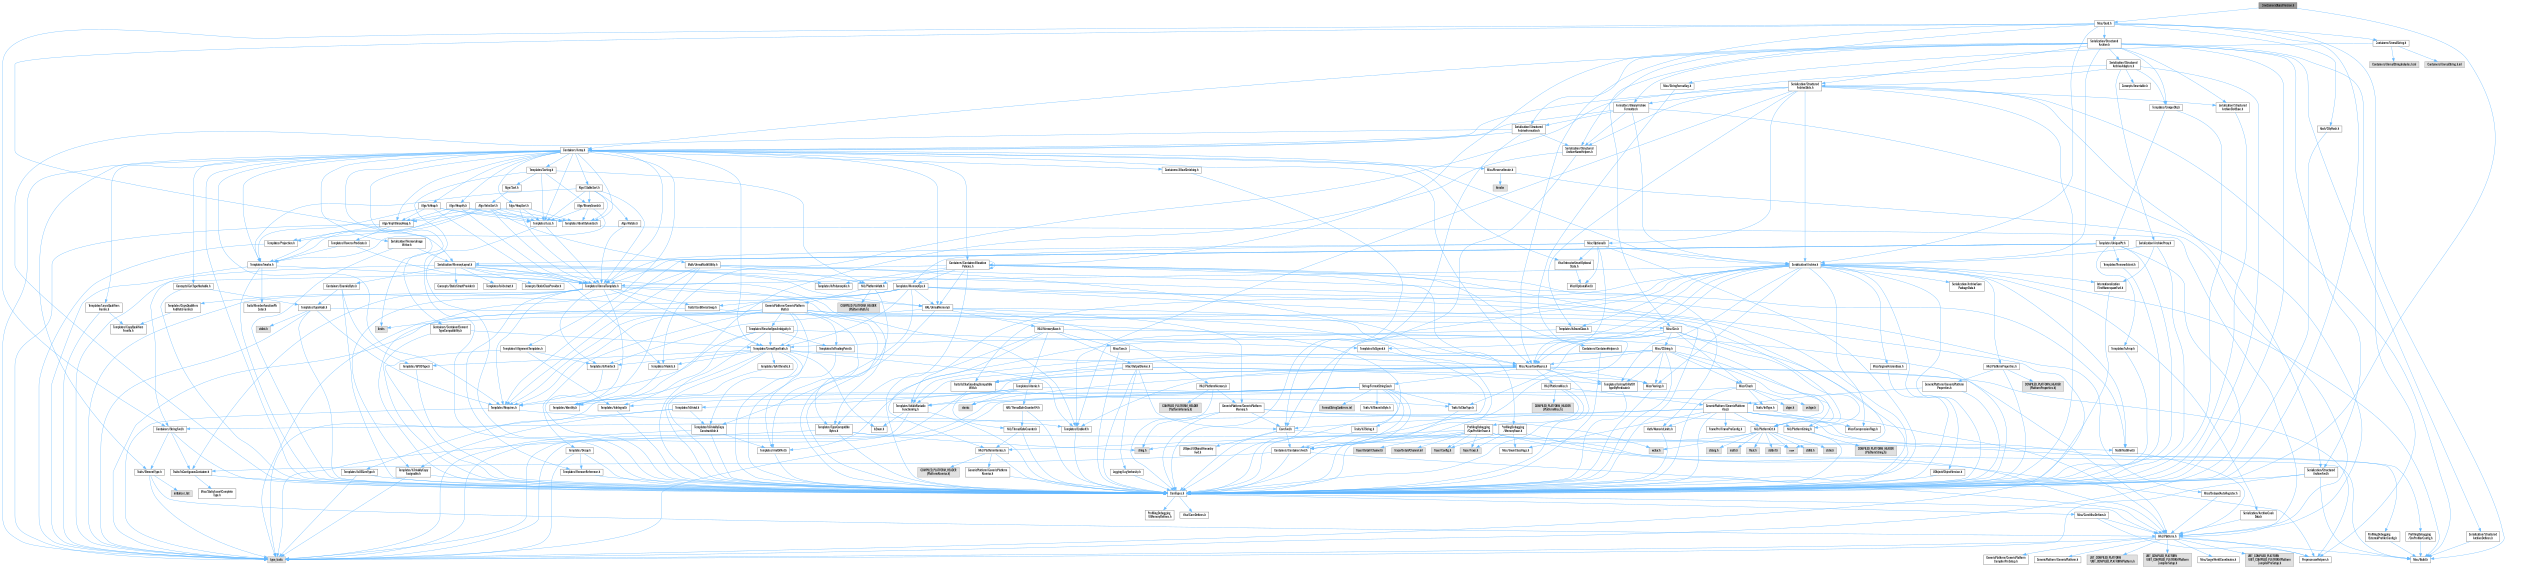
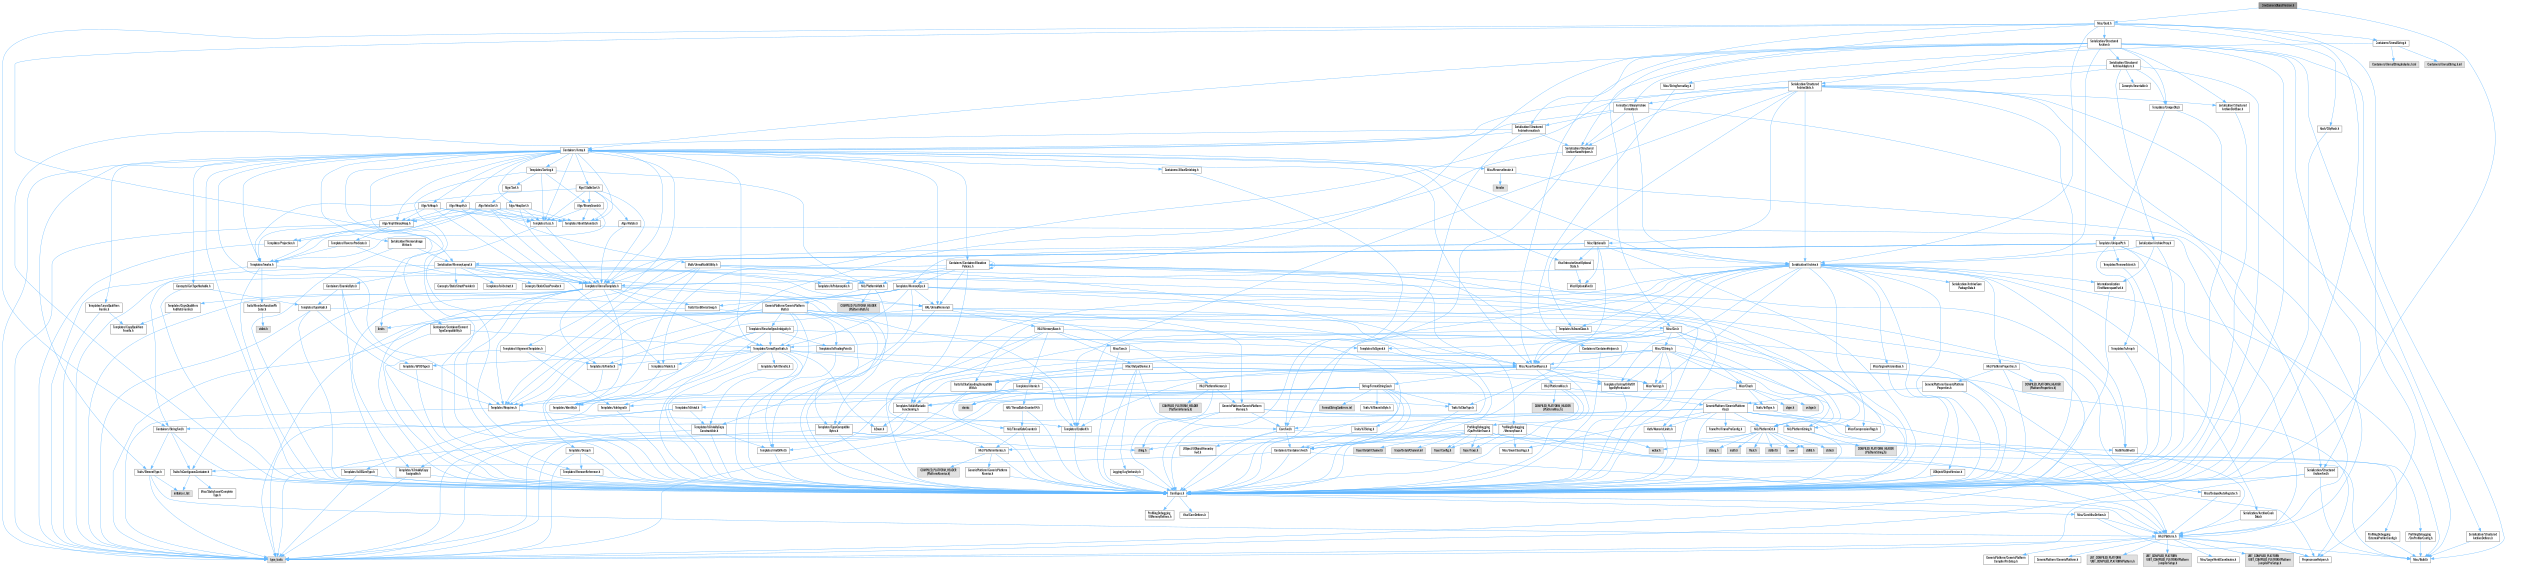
(290, 318) -> (263, 320)
none -> (588, 480)
none -> (187, 481)
